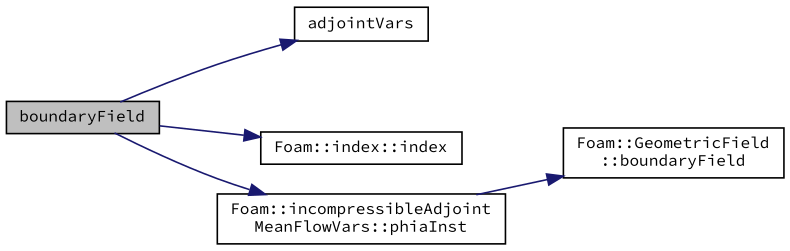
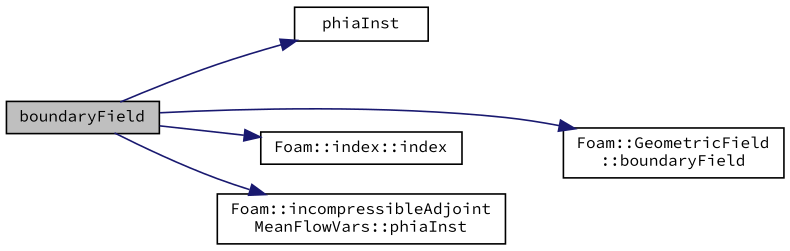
(361, 24) -> (361, 24)
(512, 187) -> (360, 109)
